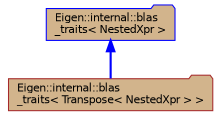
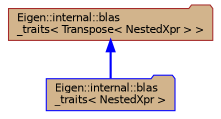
(111, 65) -> (111, 65)
